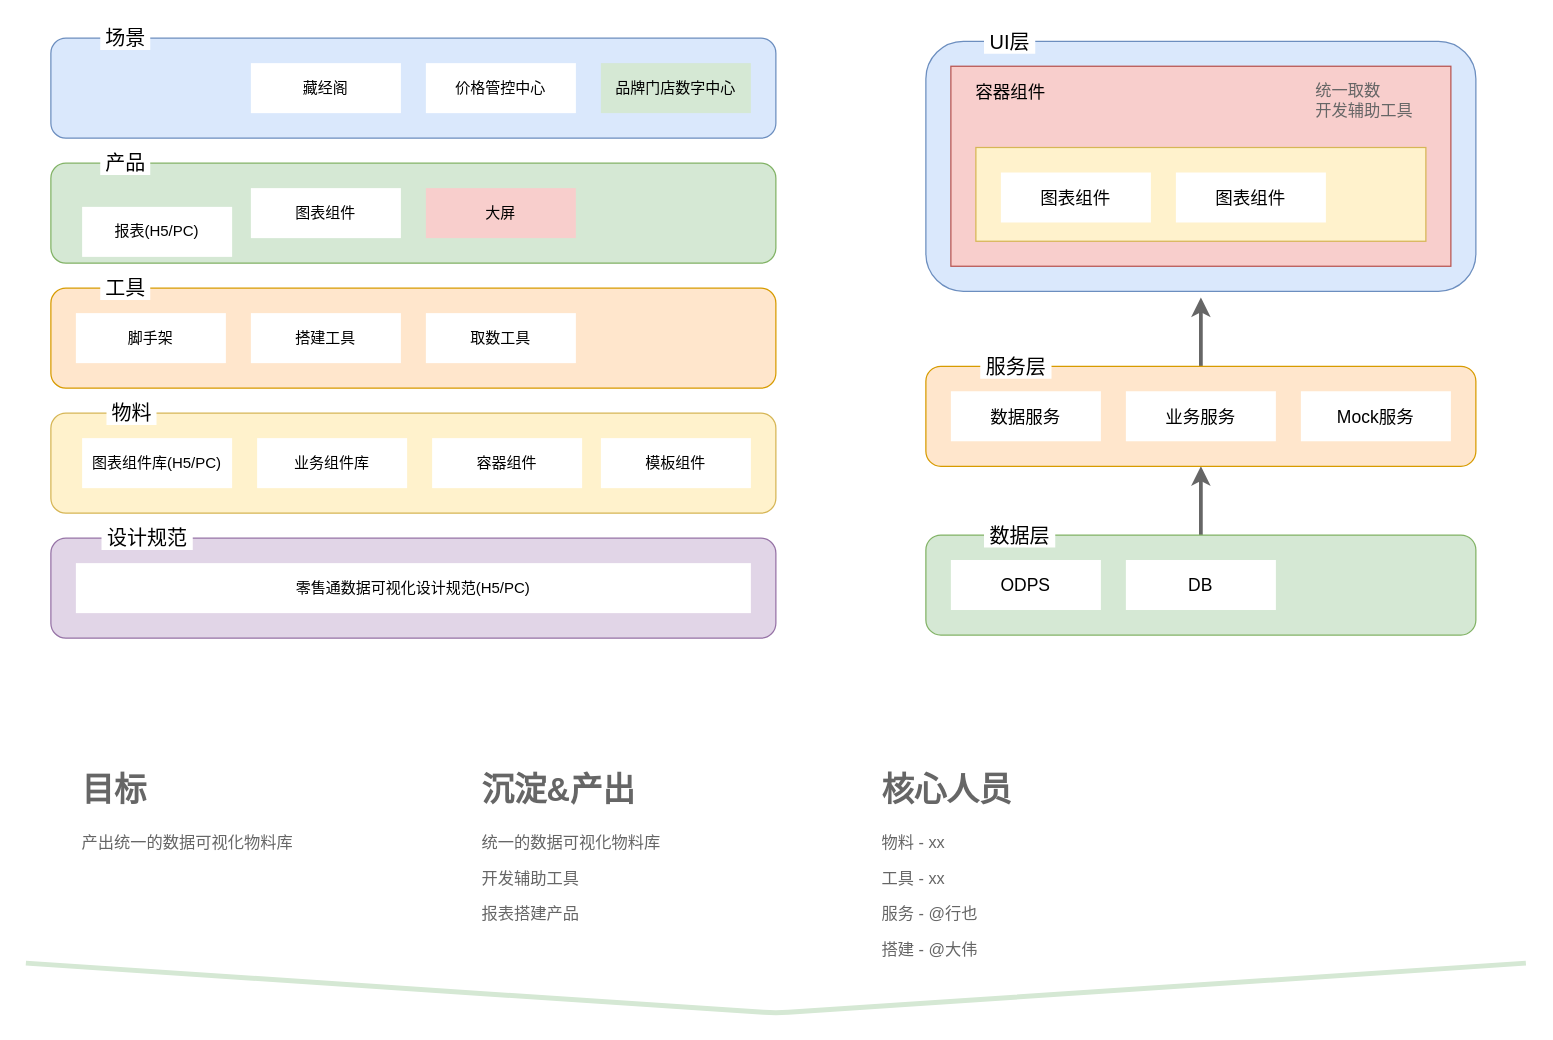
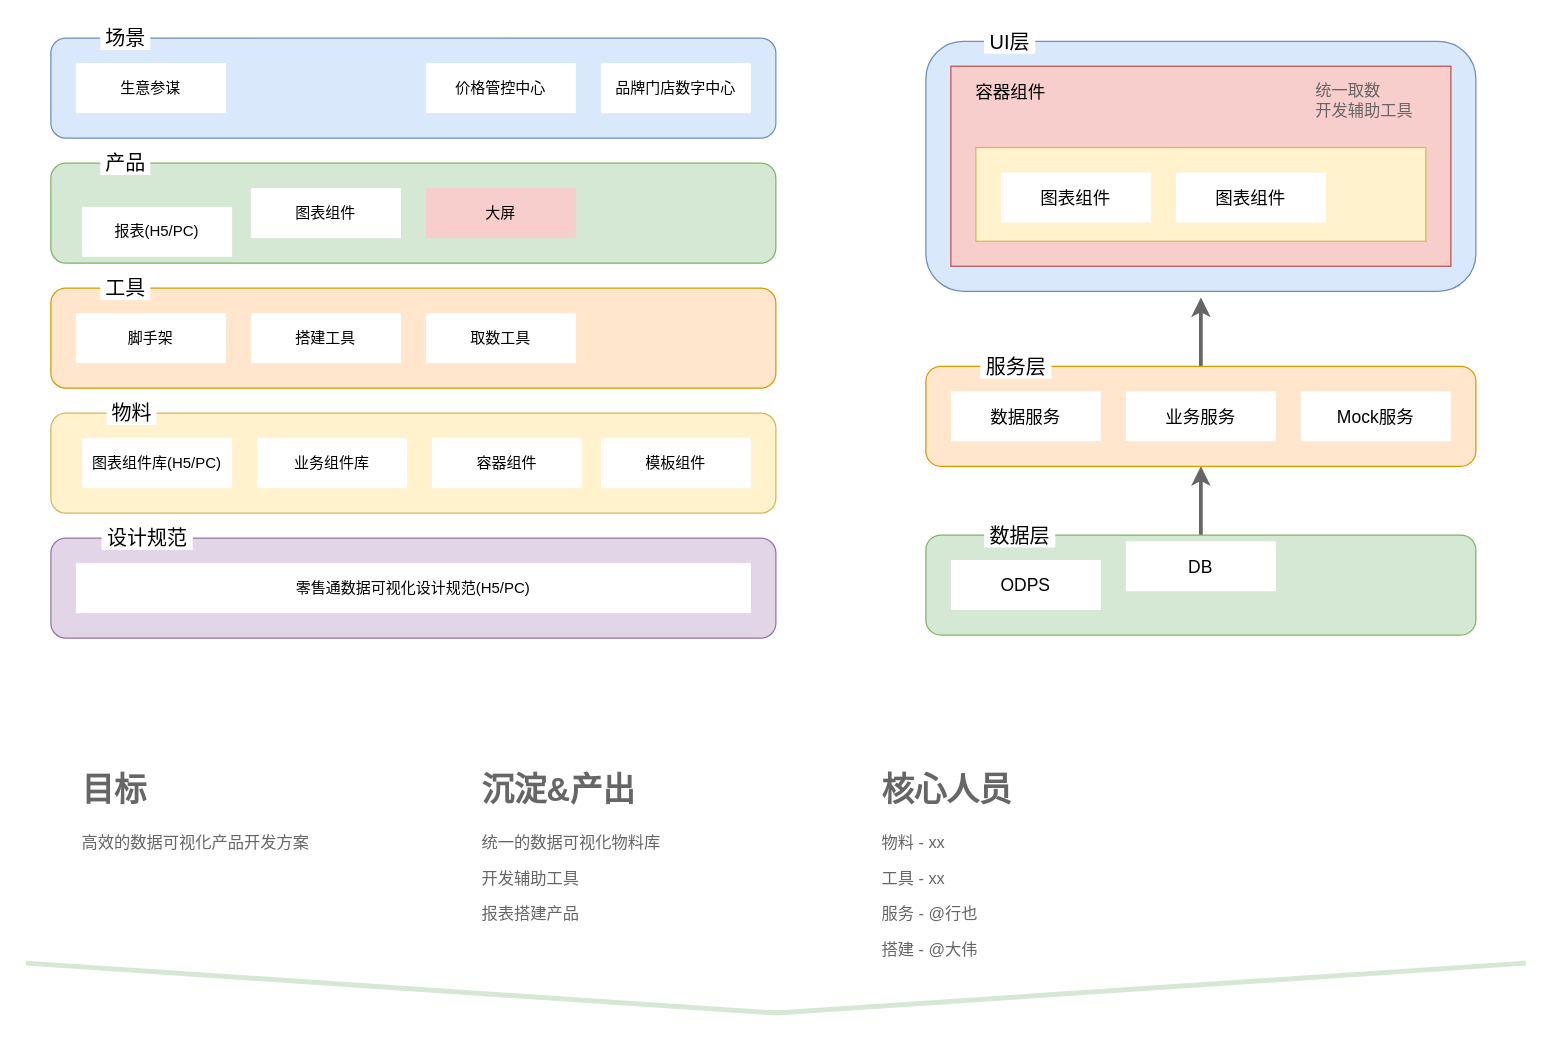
none -> (151, 88)
(326, 88) -> none
(676, 88) -> (676, 88)
(1201, 585) -> (1201, 566)
(188, 770) -> (196, 770)
